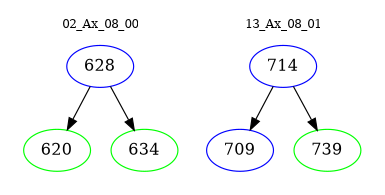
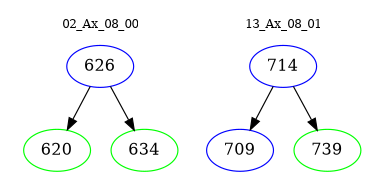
(100, 66) -> (100, 66)
